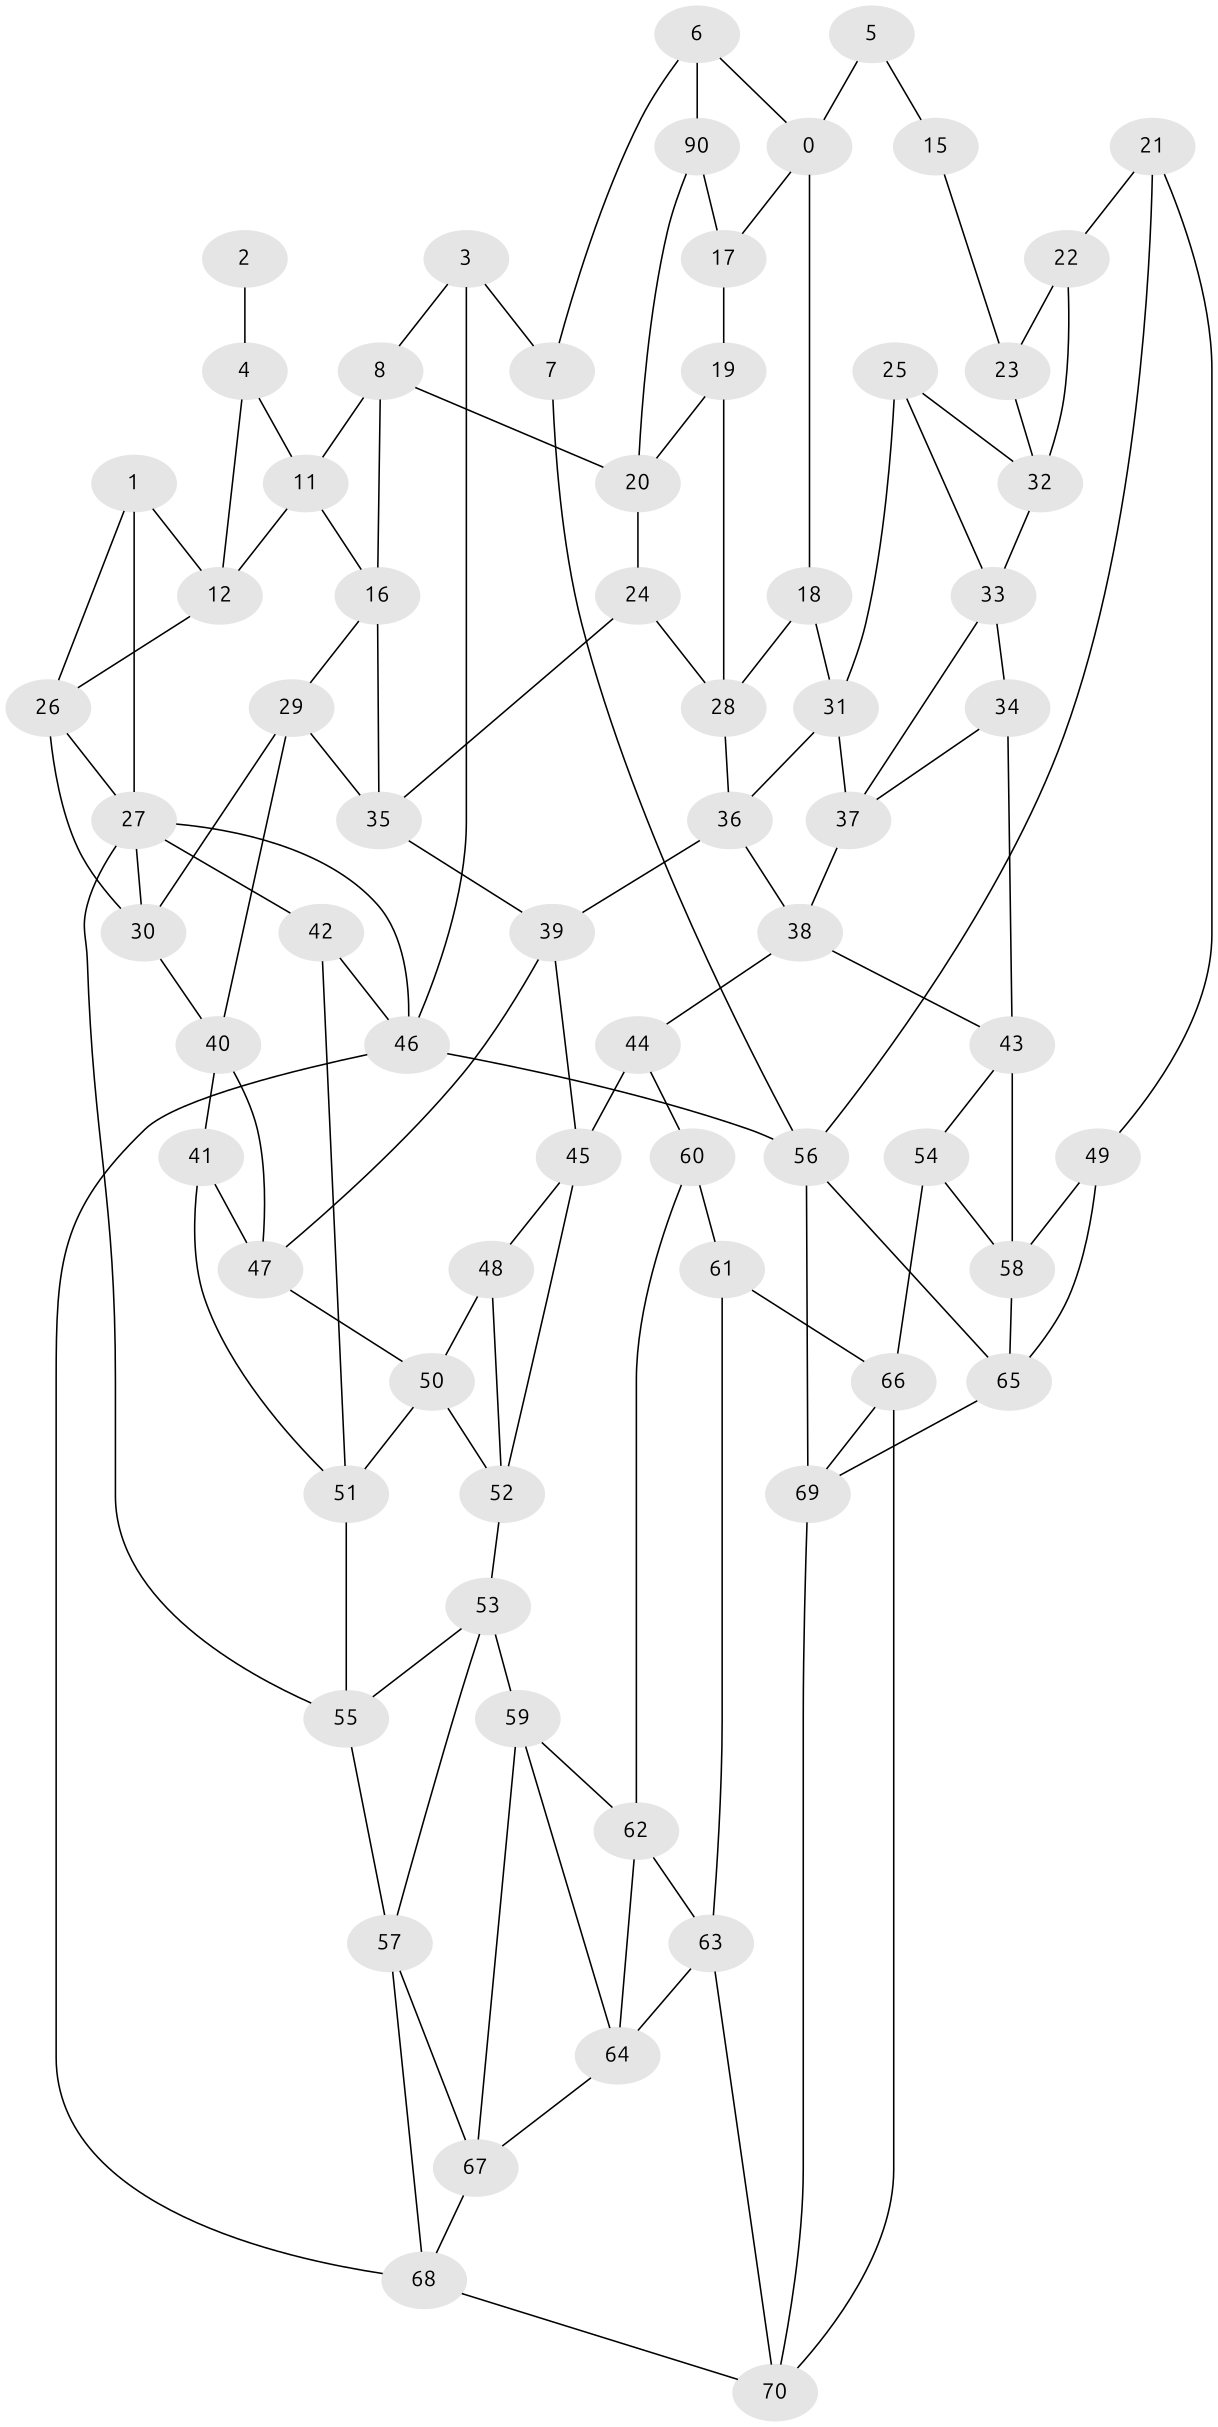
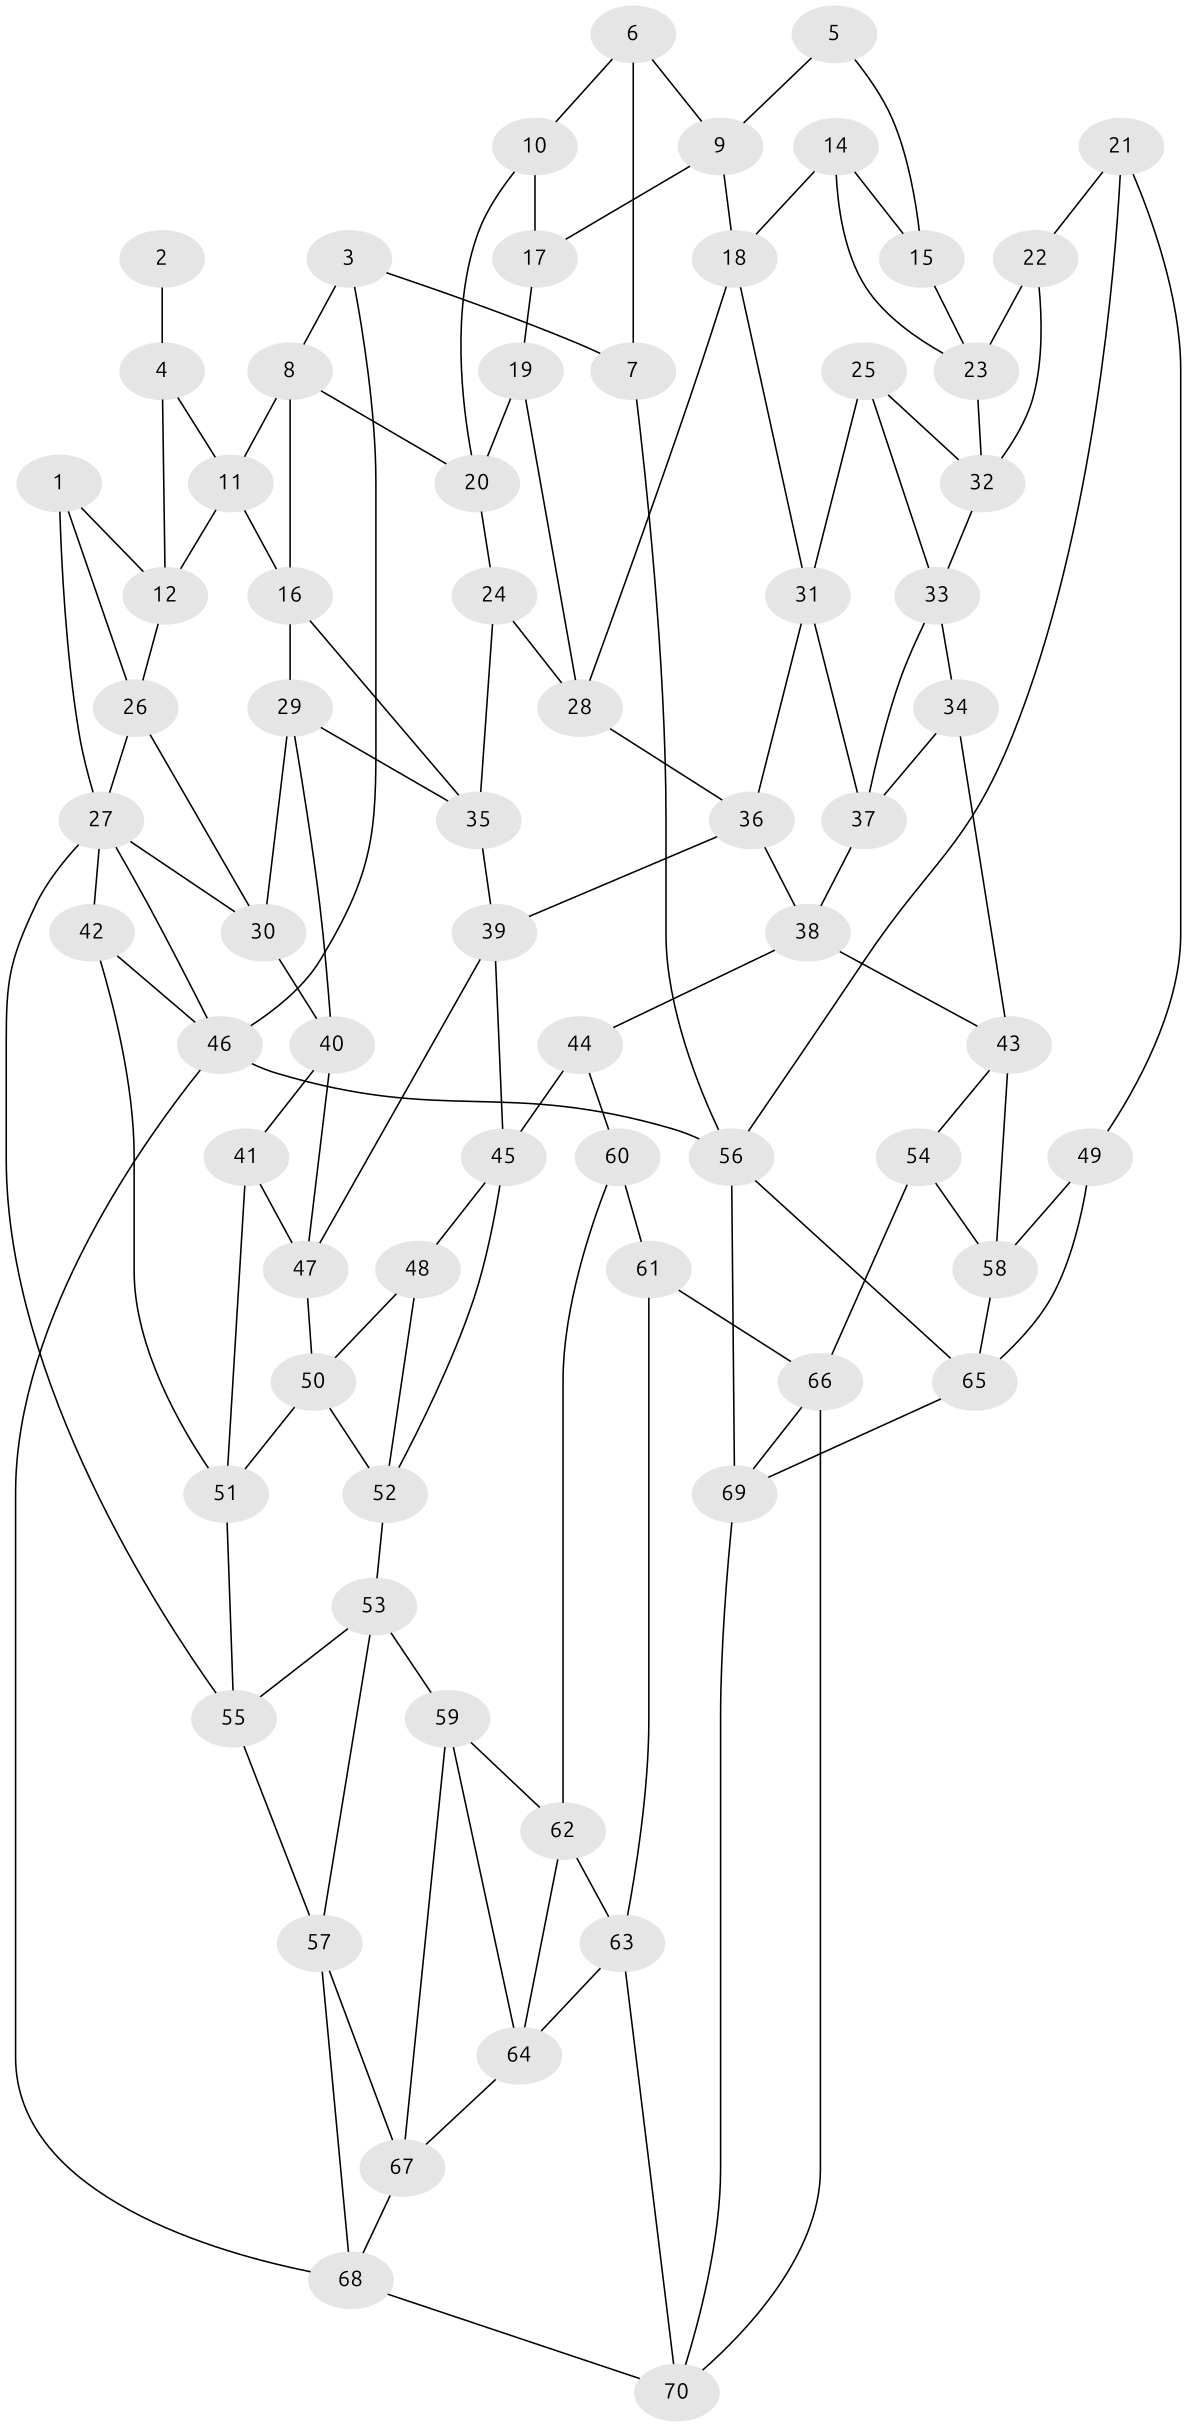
(697, 147) -> (535, 147)
(809, 147) -> (721, 147)
none -> (836, 147)
